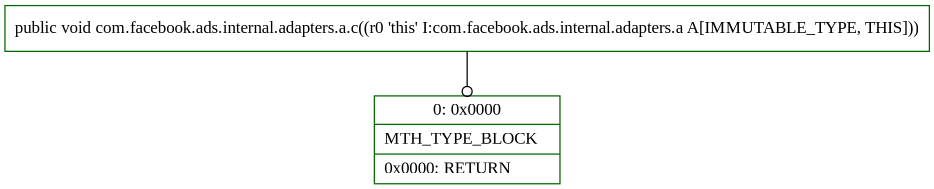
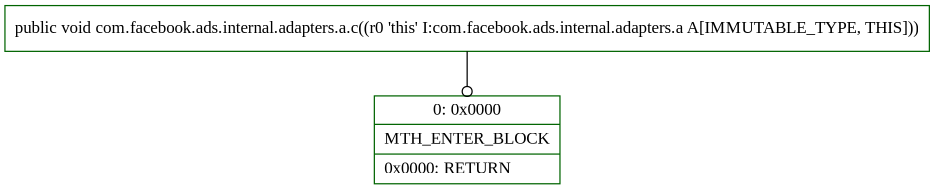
(461, 139) -> (467, 139)
